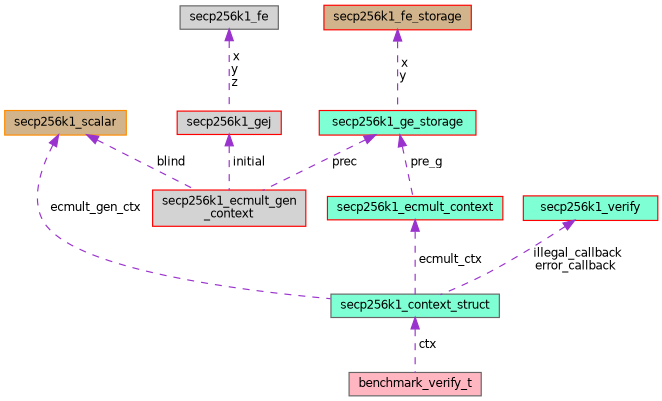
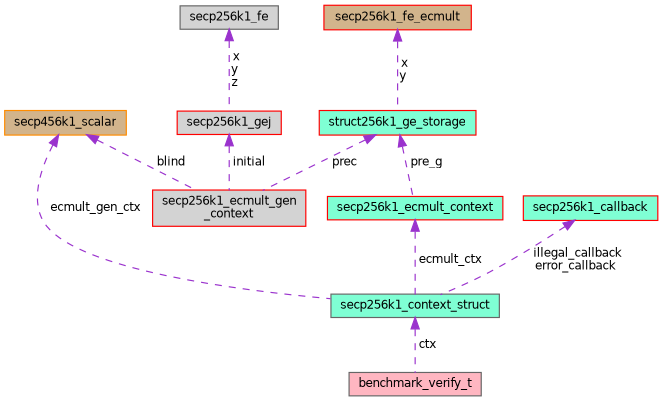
(398, 18) -> (398, 18)
(65, 123) -> (65, 123)
(398, 123) -> (398, 123)
(591, 208) -> (591, 208)
